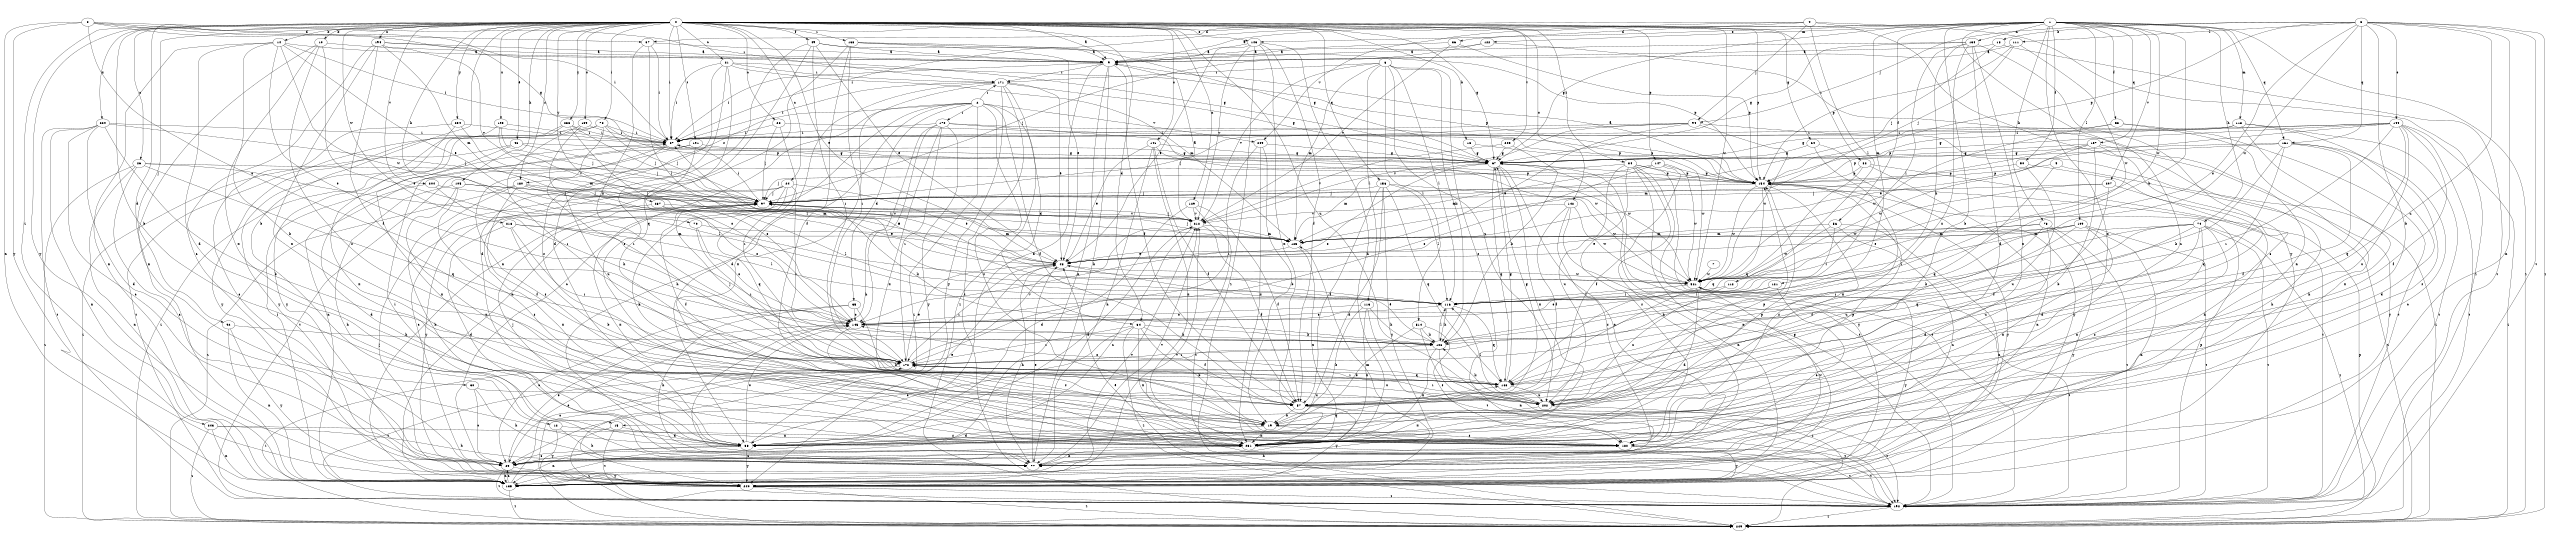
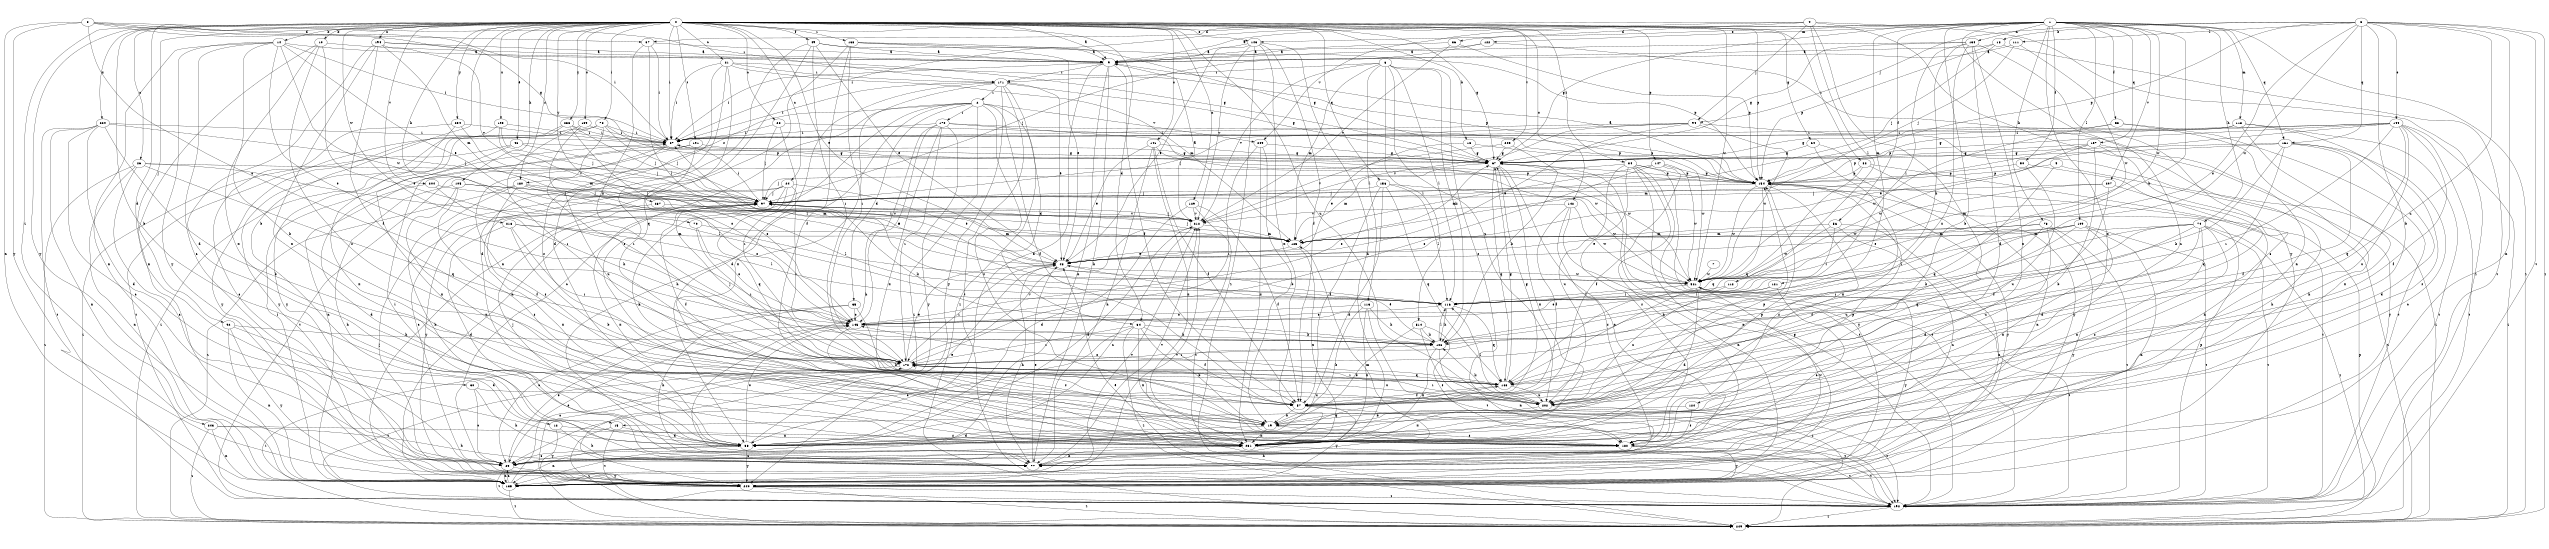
(986, 92) -> (991, 93)
(1878, 98) -> (1857, 92)
(868, 229) -> (1290, 250)
(1167, 259) -> (1154, 285)
(1257, 307) -> (1403, 395)
none -> (490, 387)
none -> (1692, 406)
(1229, 477) -> (293, 380)
